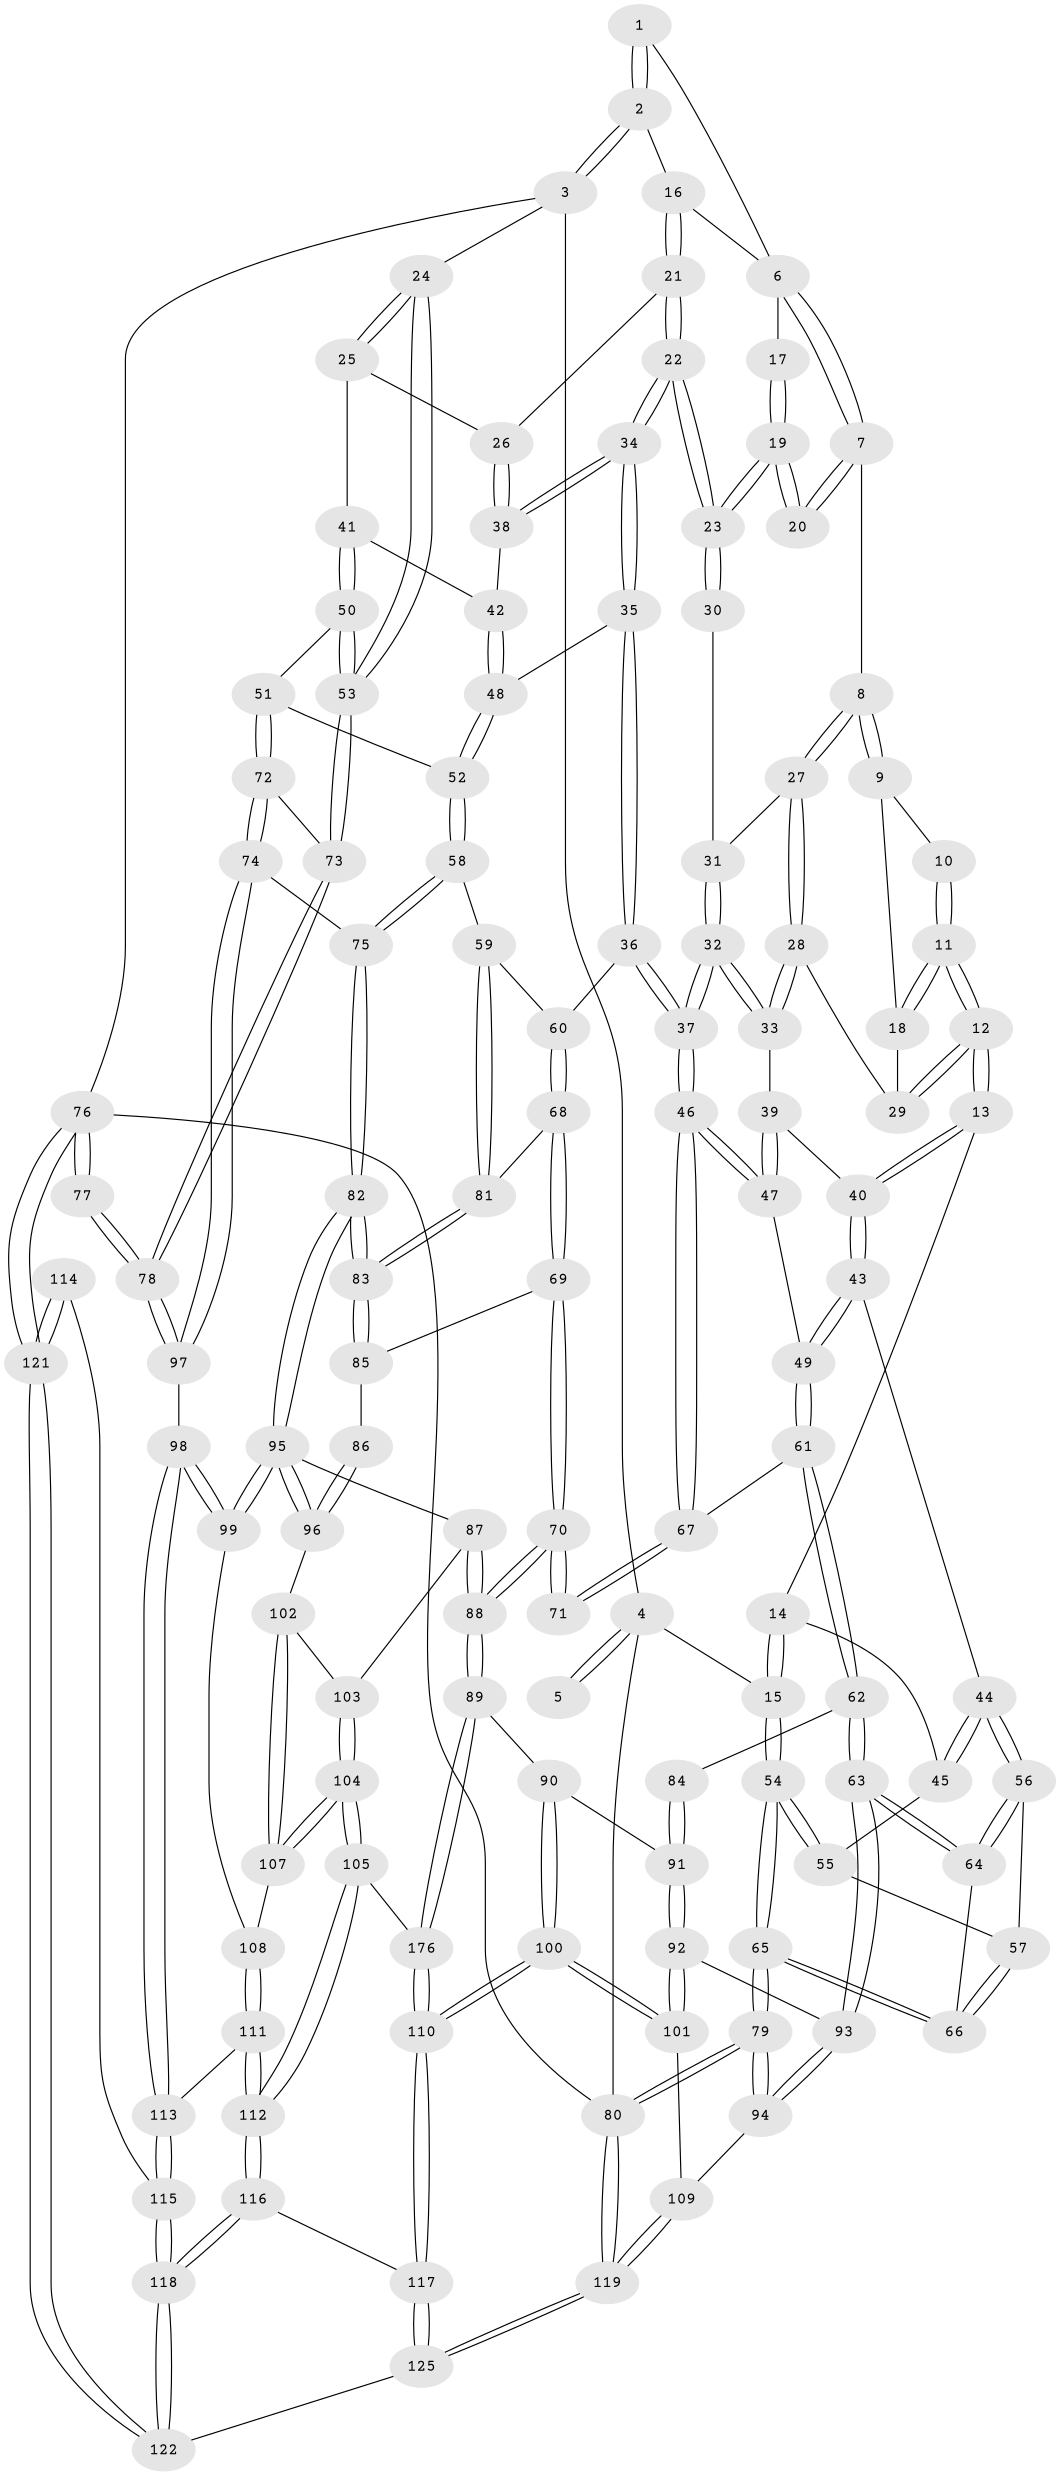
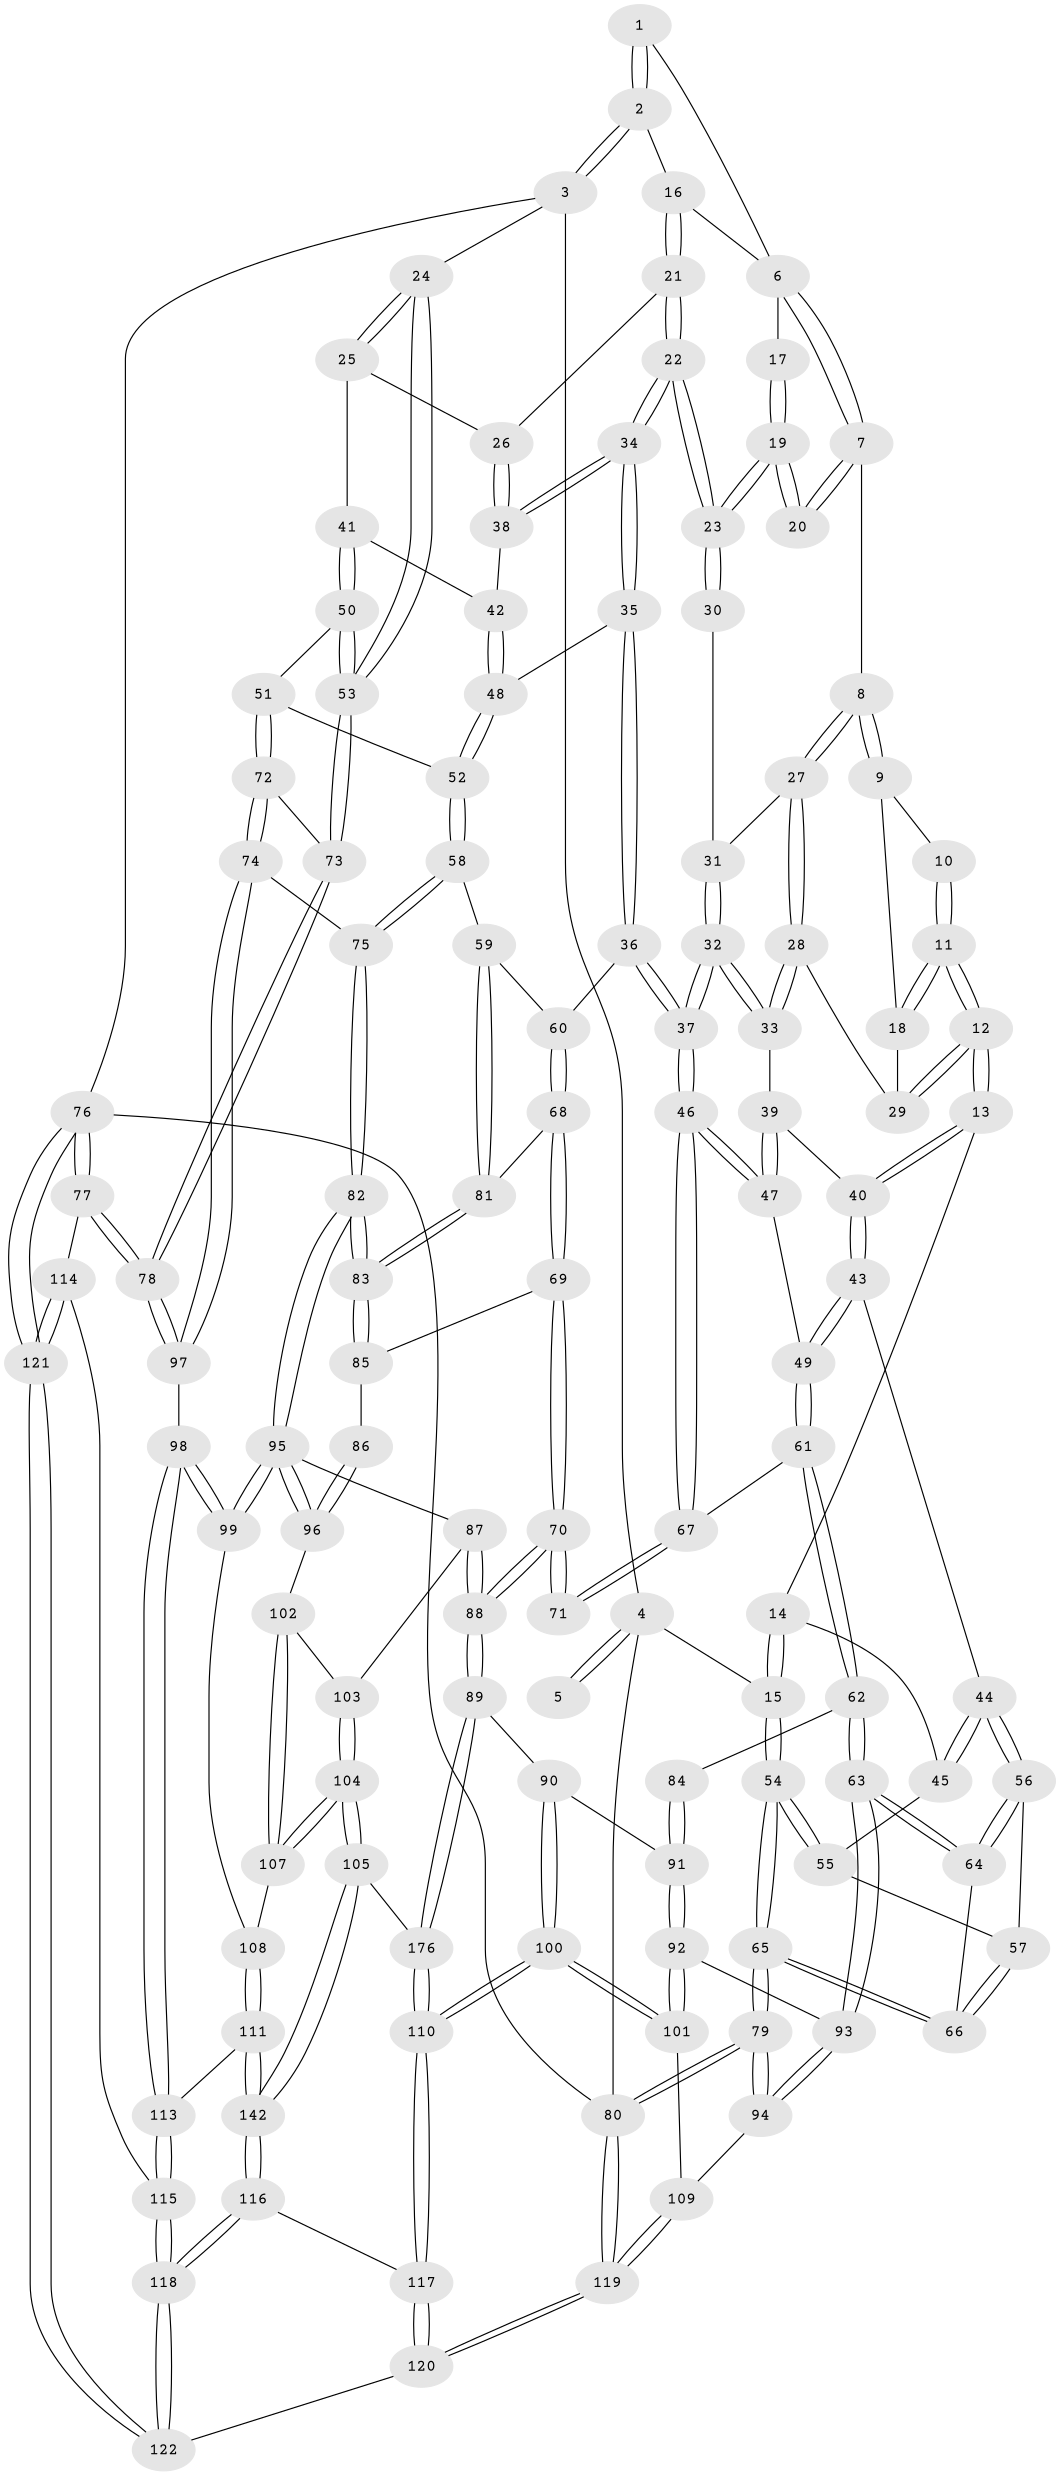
none -> (73, 1238)
(253, 2116) -> (253, 2116)
(421, 2366) -> (421, 2366)
